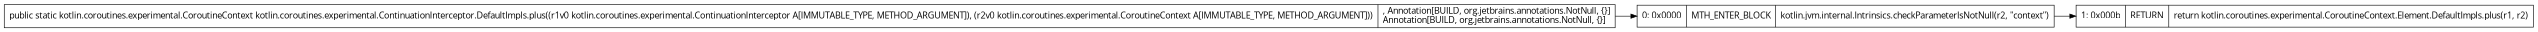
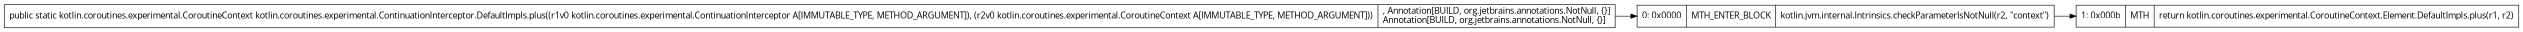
(2147, 16) -> (2140, 16)
